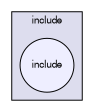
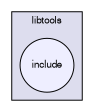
(47, 21) -> (47, 21)
